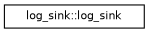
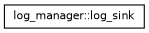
(74, 17) -> (74, 17)
